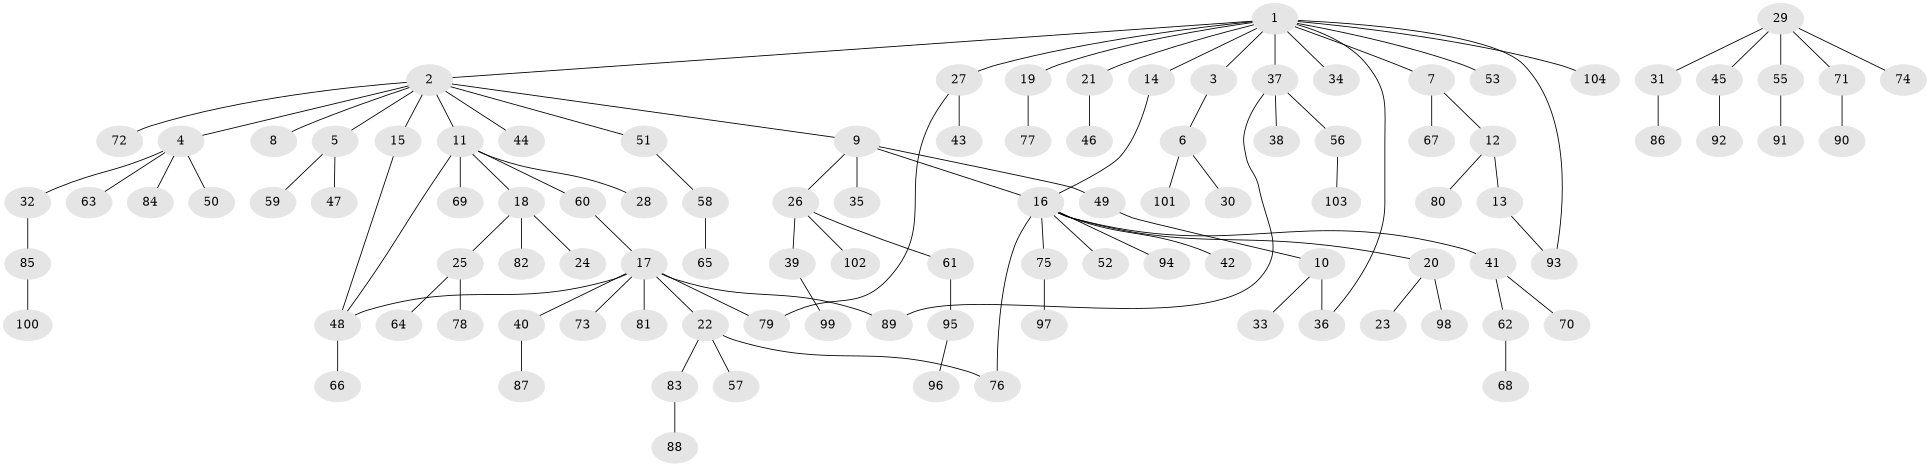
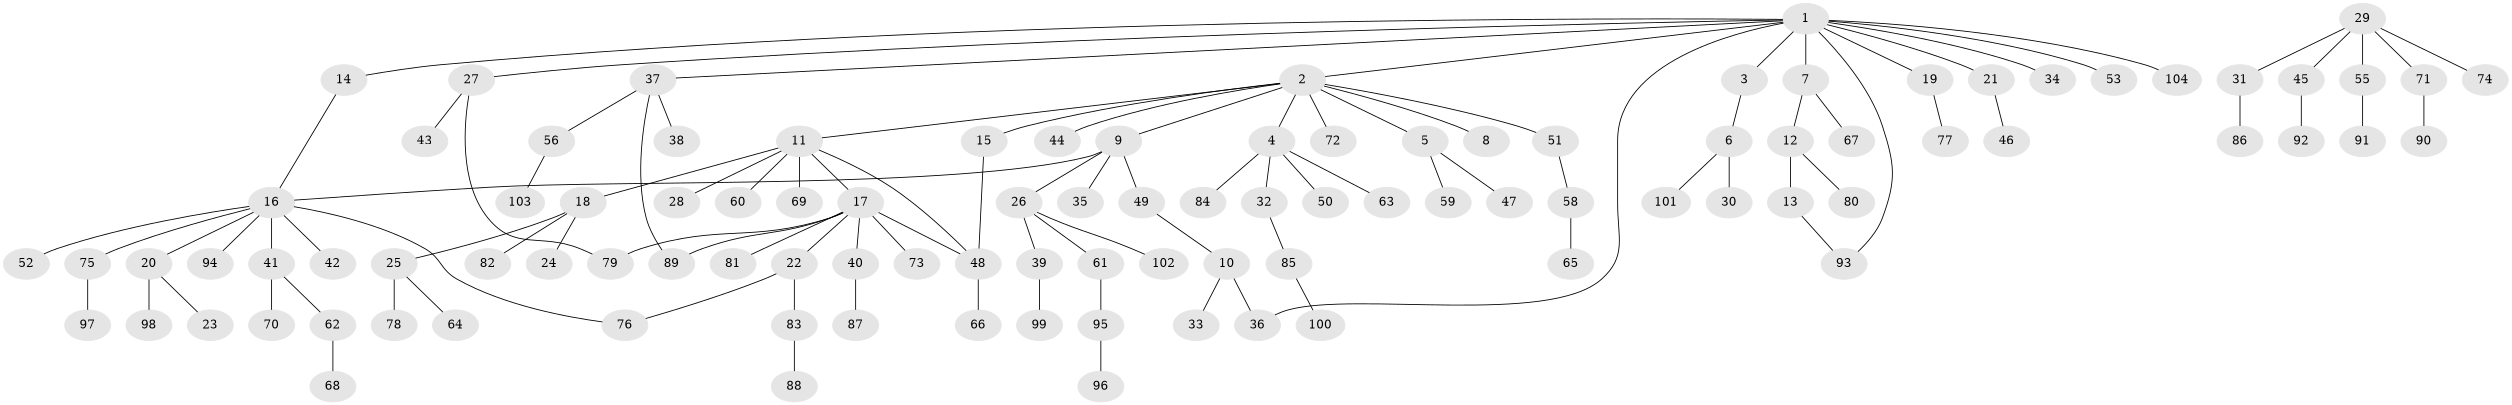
(613, 233) -> (830, 172)
(736, 387) -> none
